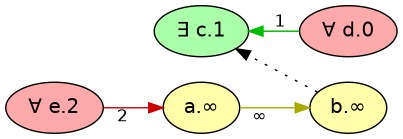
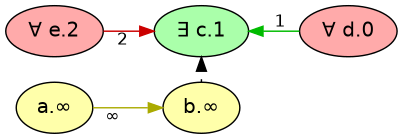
(126, 108) -> (122, 31)
